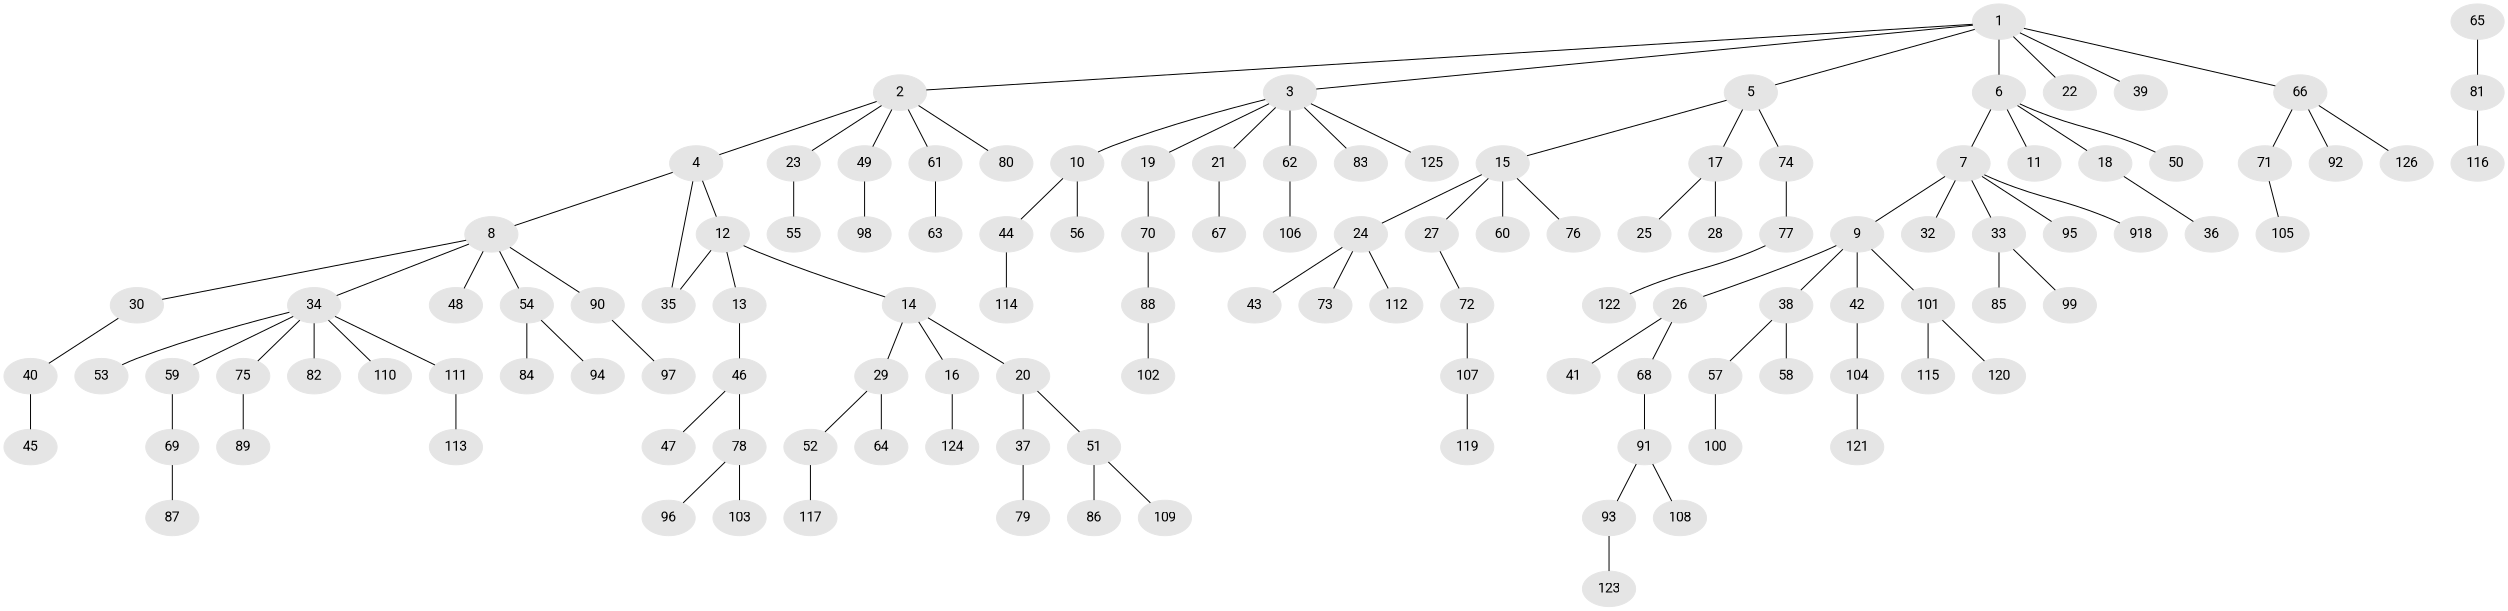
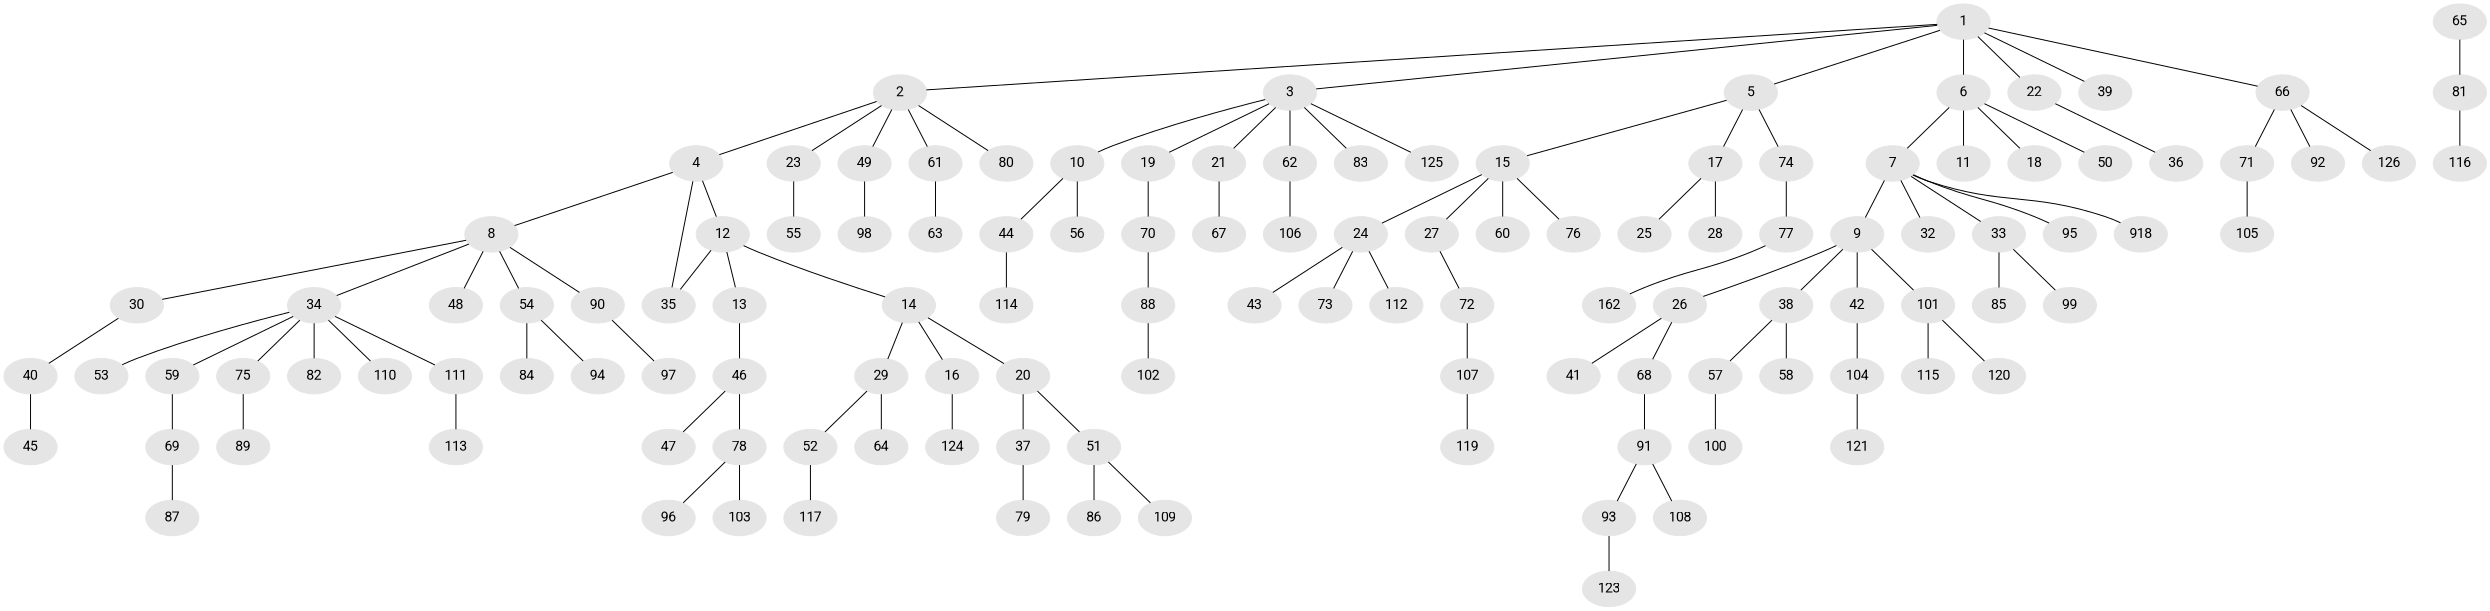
(2159, 199) -> (2105, 128)
(1609, 305) -> (1609, 305)
